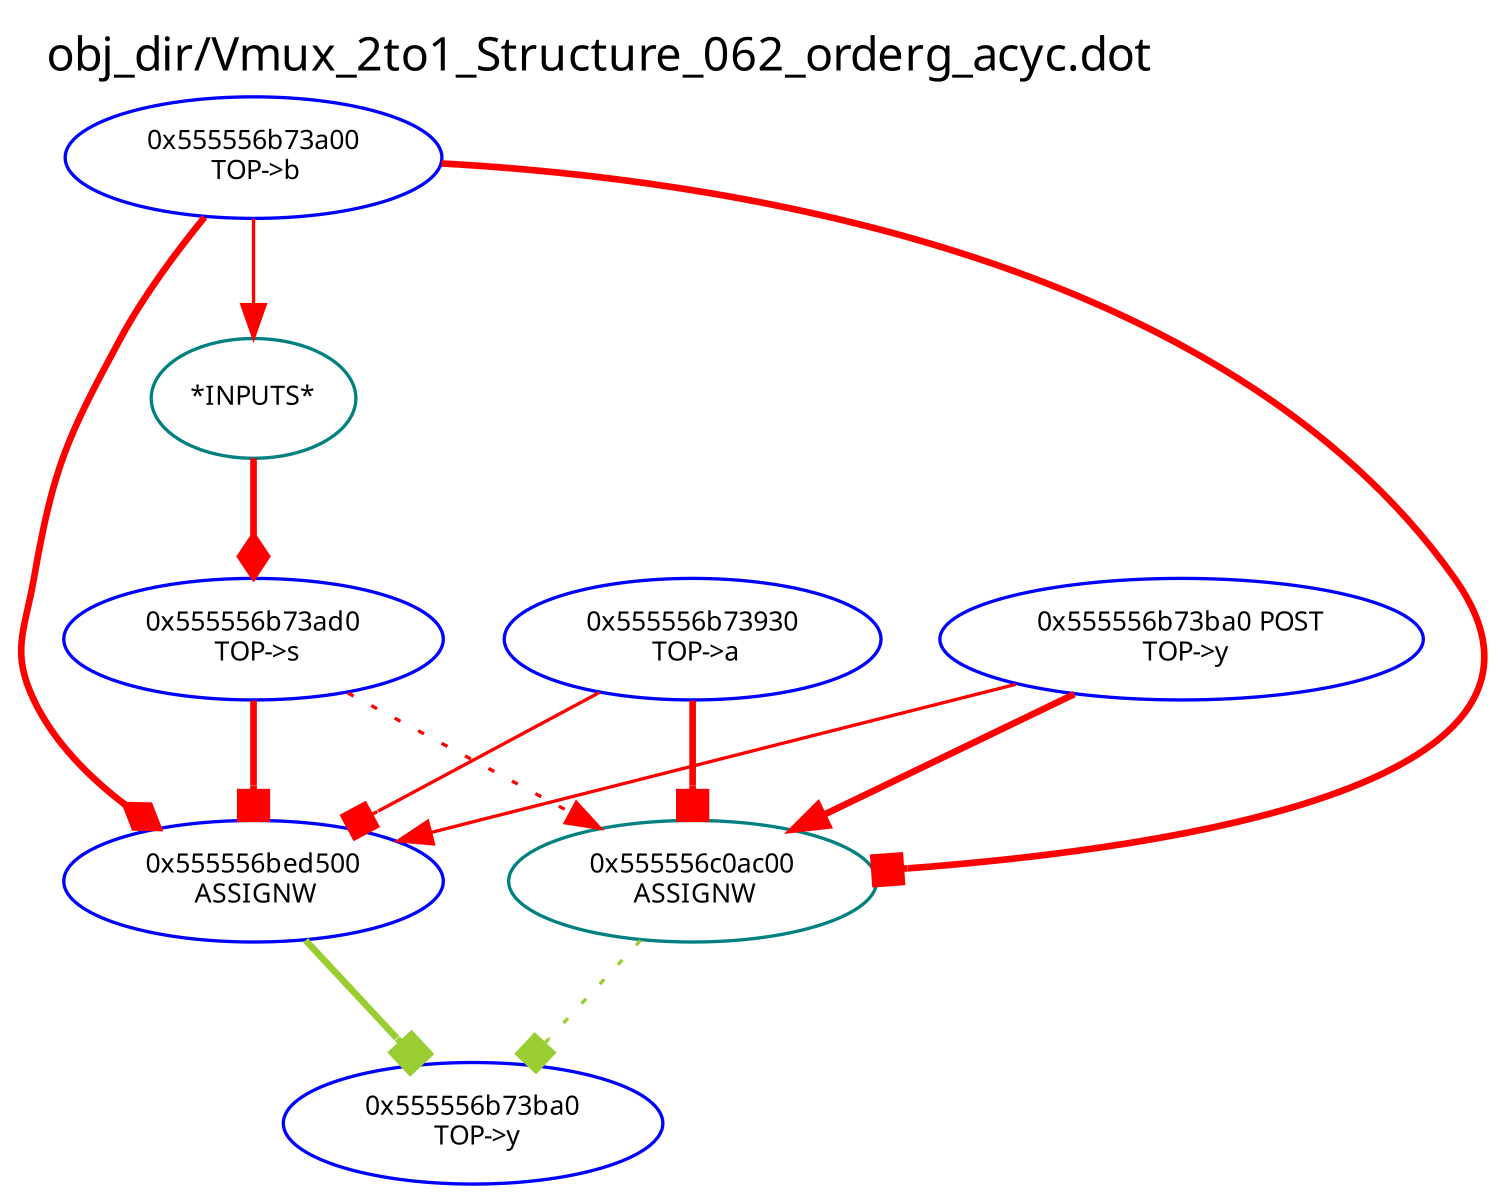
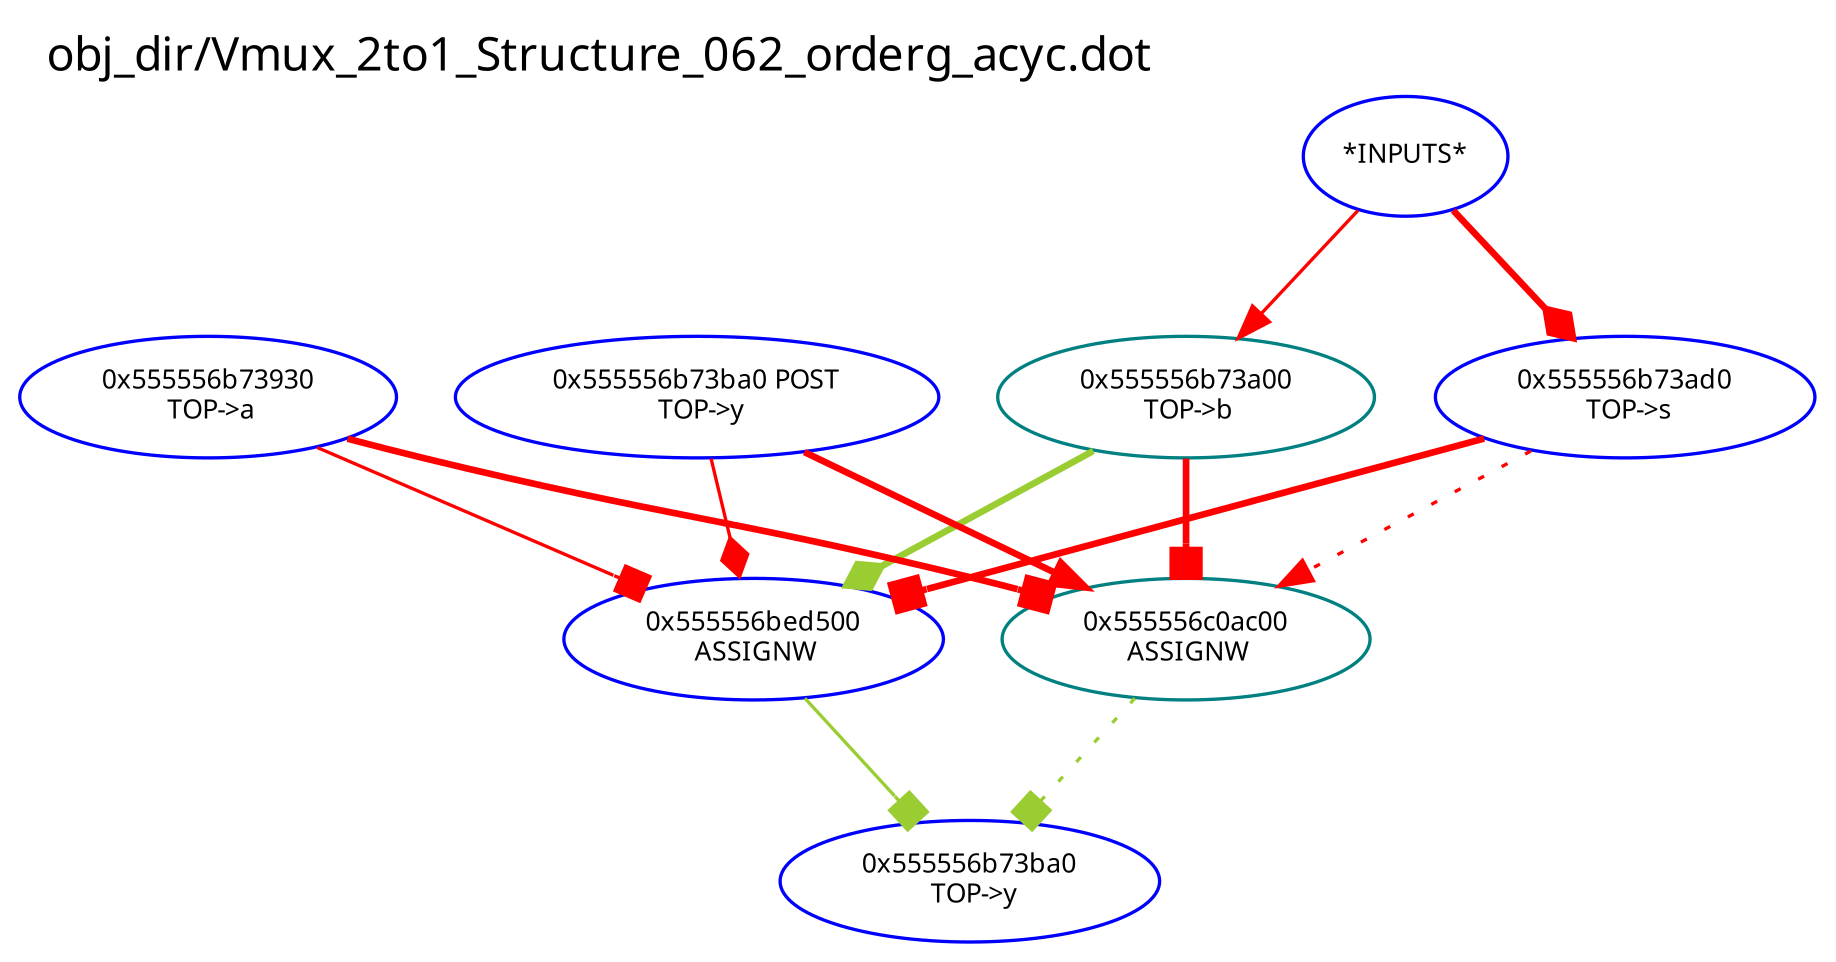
(254, 158) -> (1186, 397)
(254, 262) -> (1310, 262)
(254, 398) -> (1406, 156)
(48, 510) -> (987, 509)
(724, 758) -> (721, 498)
(351, 989) -> (850, 747)
